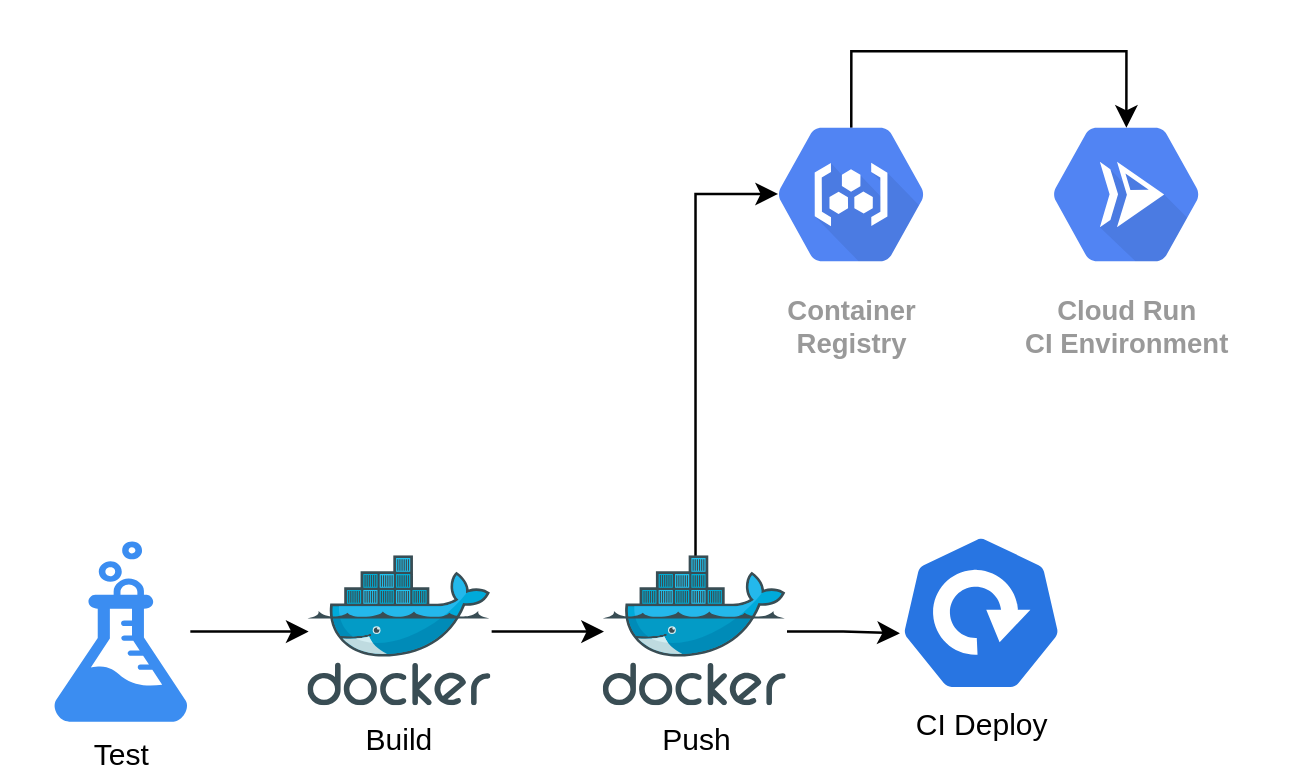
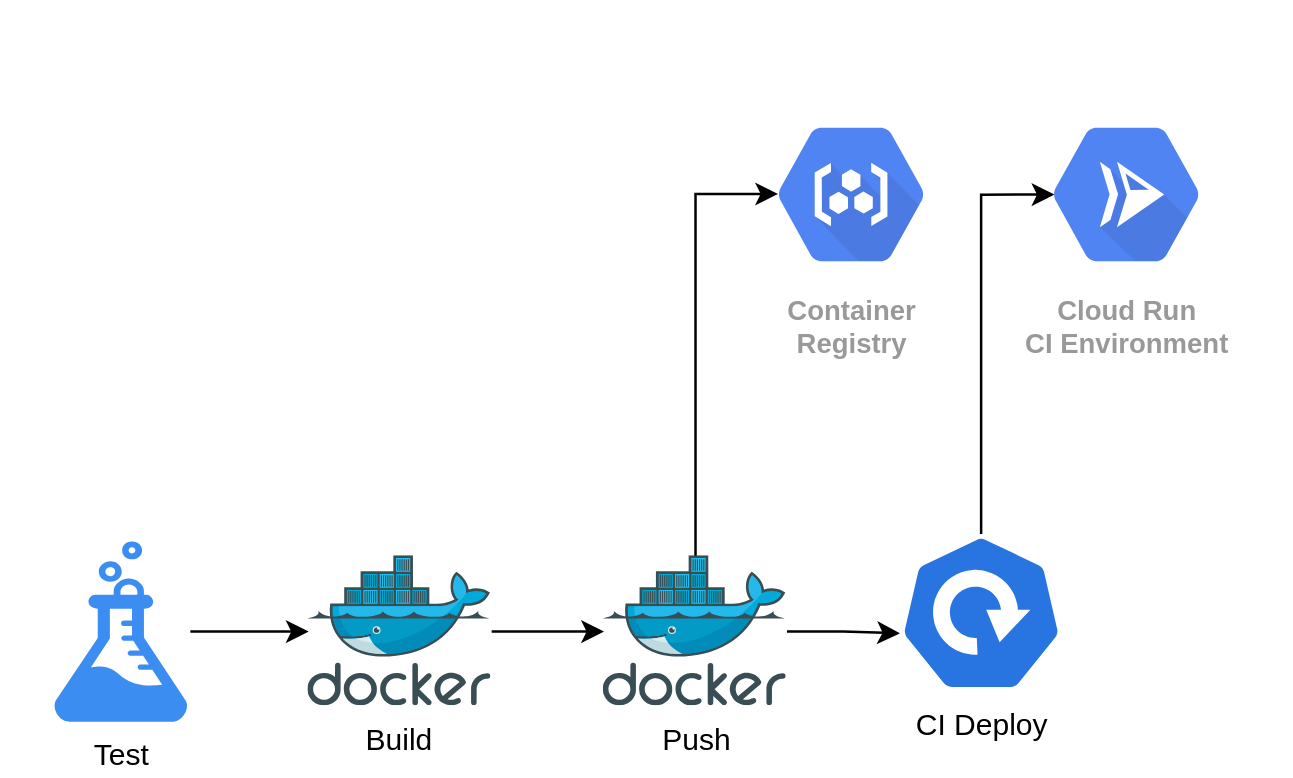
(980, 51) -> none
none -> (981, 336)
